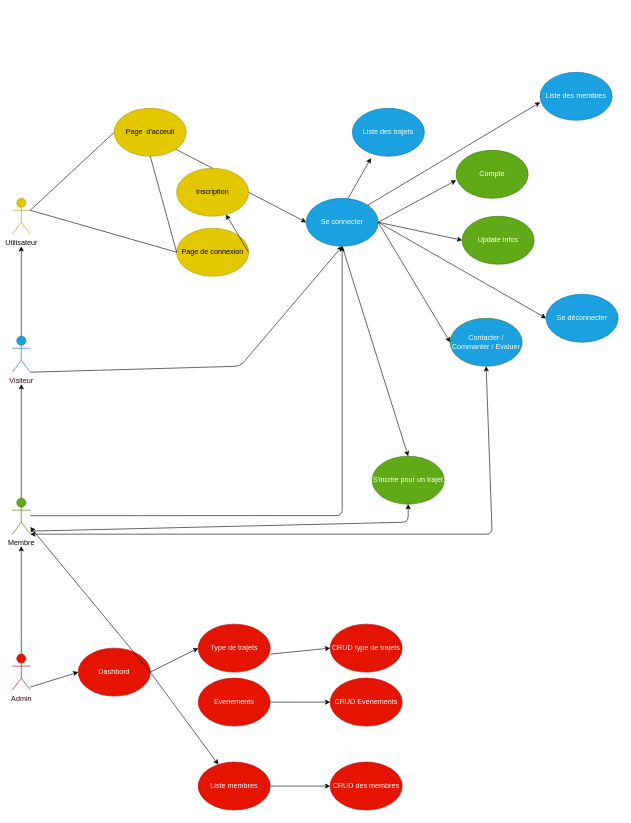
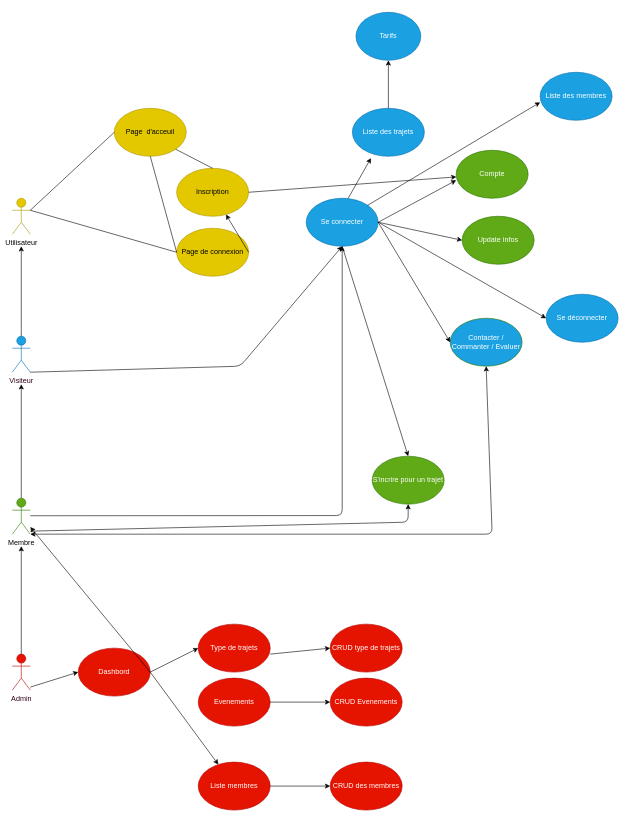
none -> (389, 36)
none -> (389, 86)
(278, 208) -> (303, 188)
